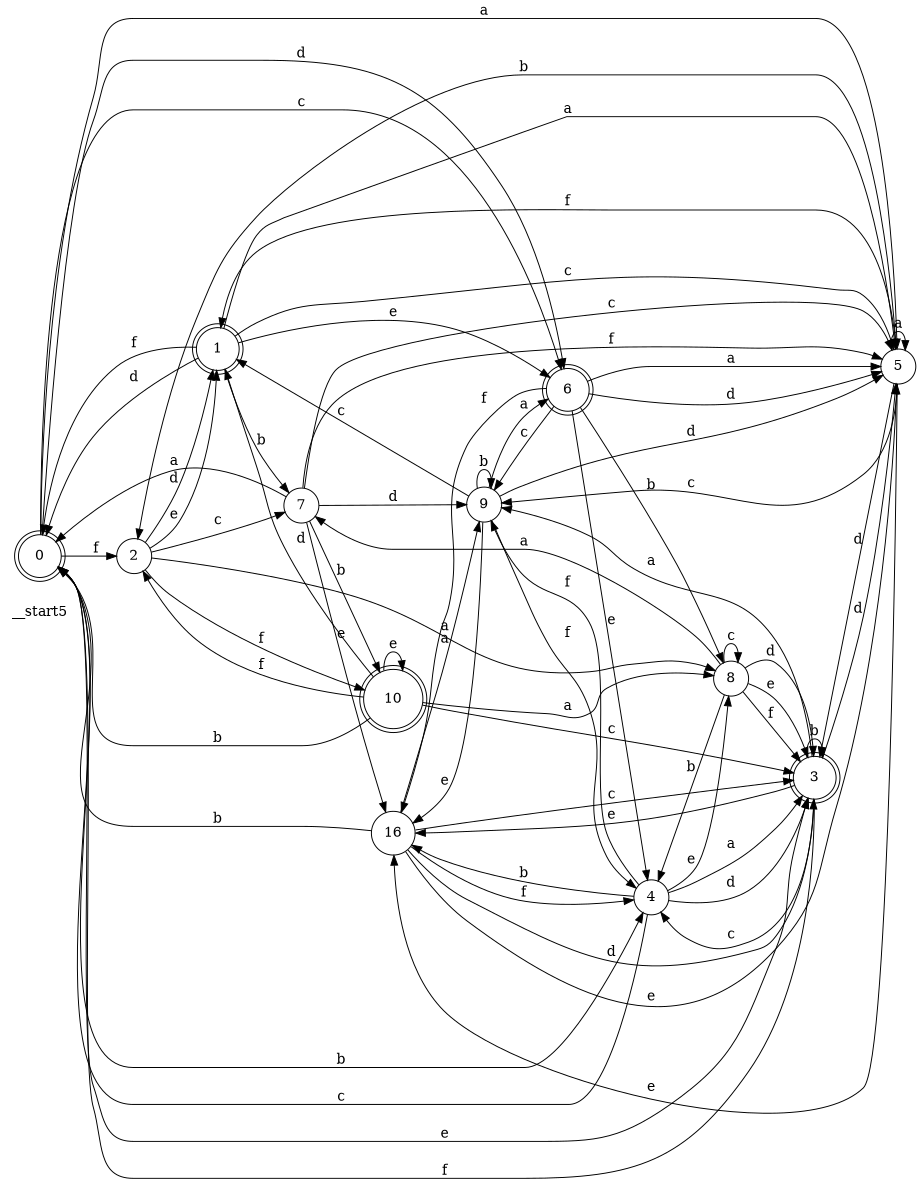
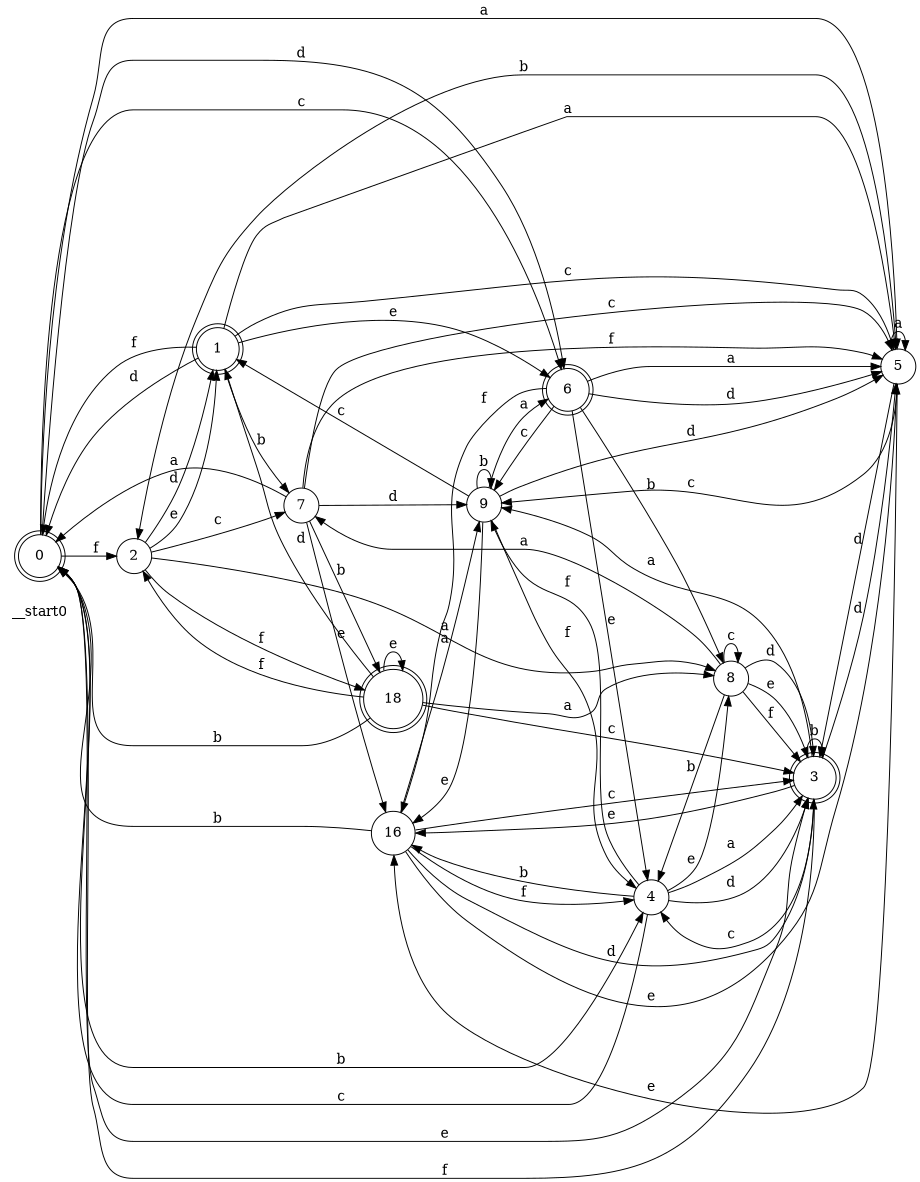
(582, 210) -> none
(40, 612) -> (40, 612)
(393, 699) -> (393, 699)
